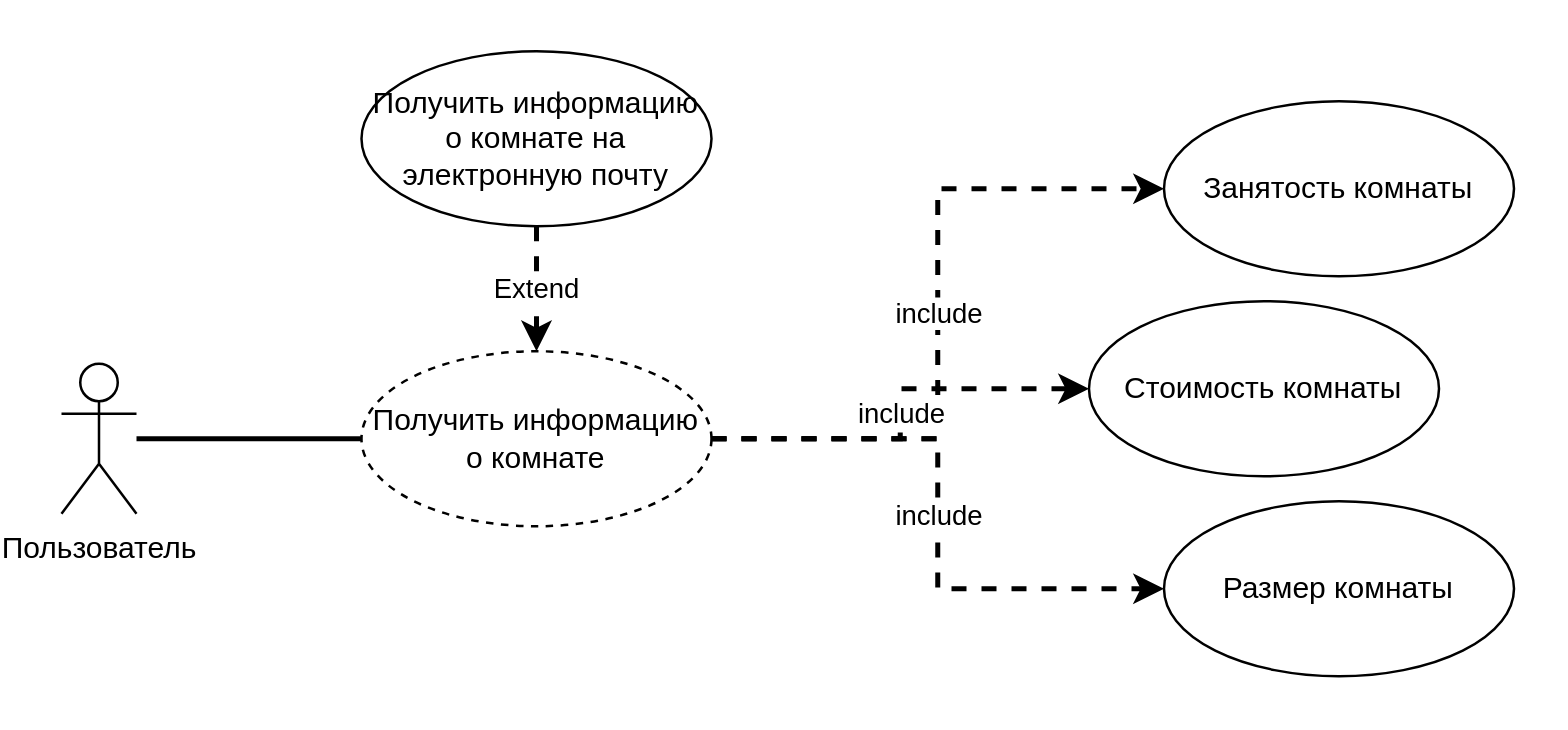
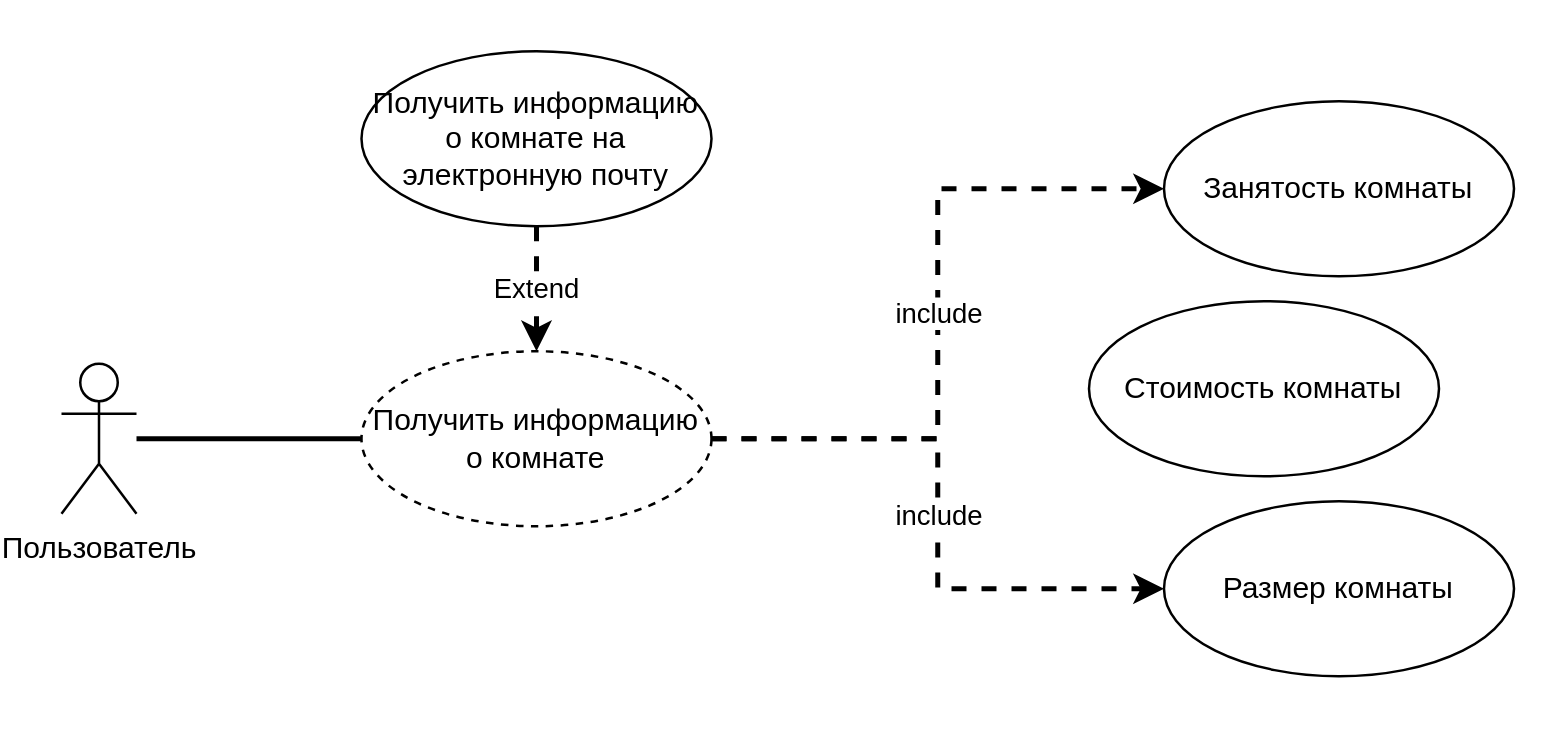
(900, 420) -> none
